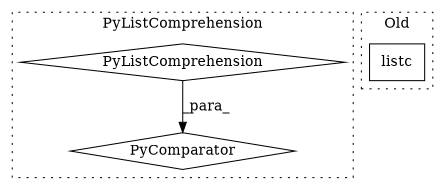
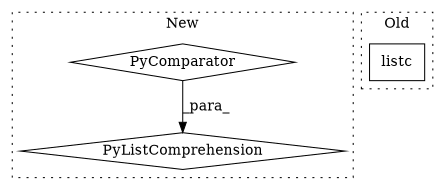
(183, 24) -> (183, 24)
(183, 102) -> (183, 102)
